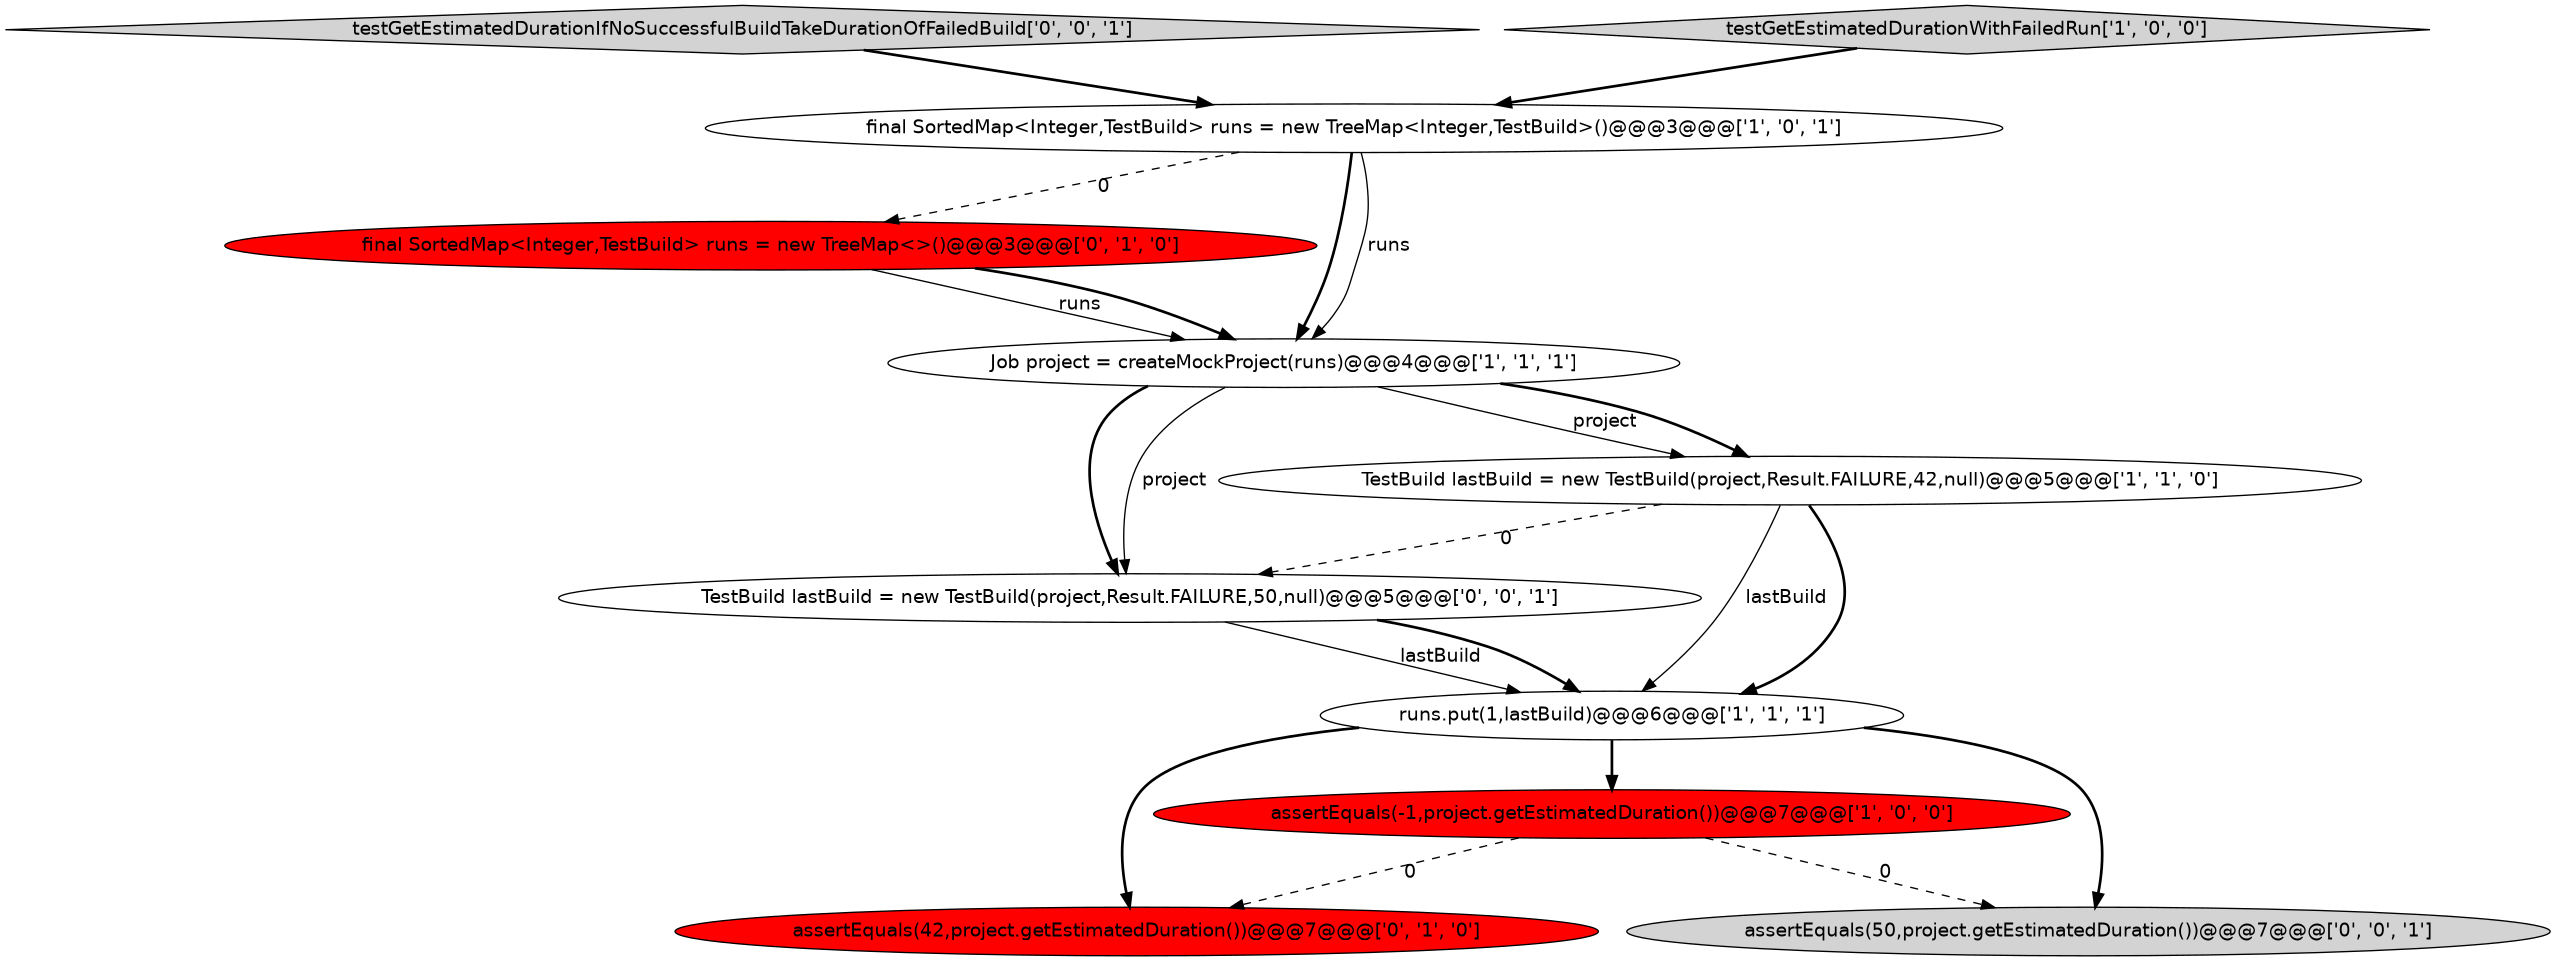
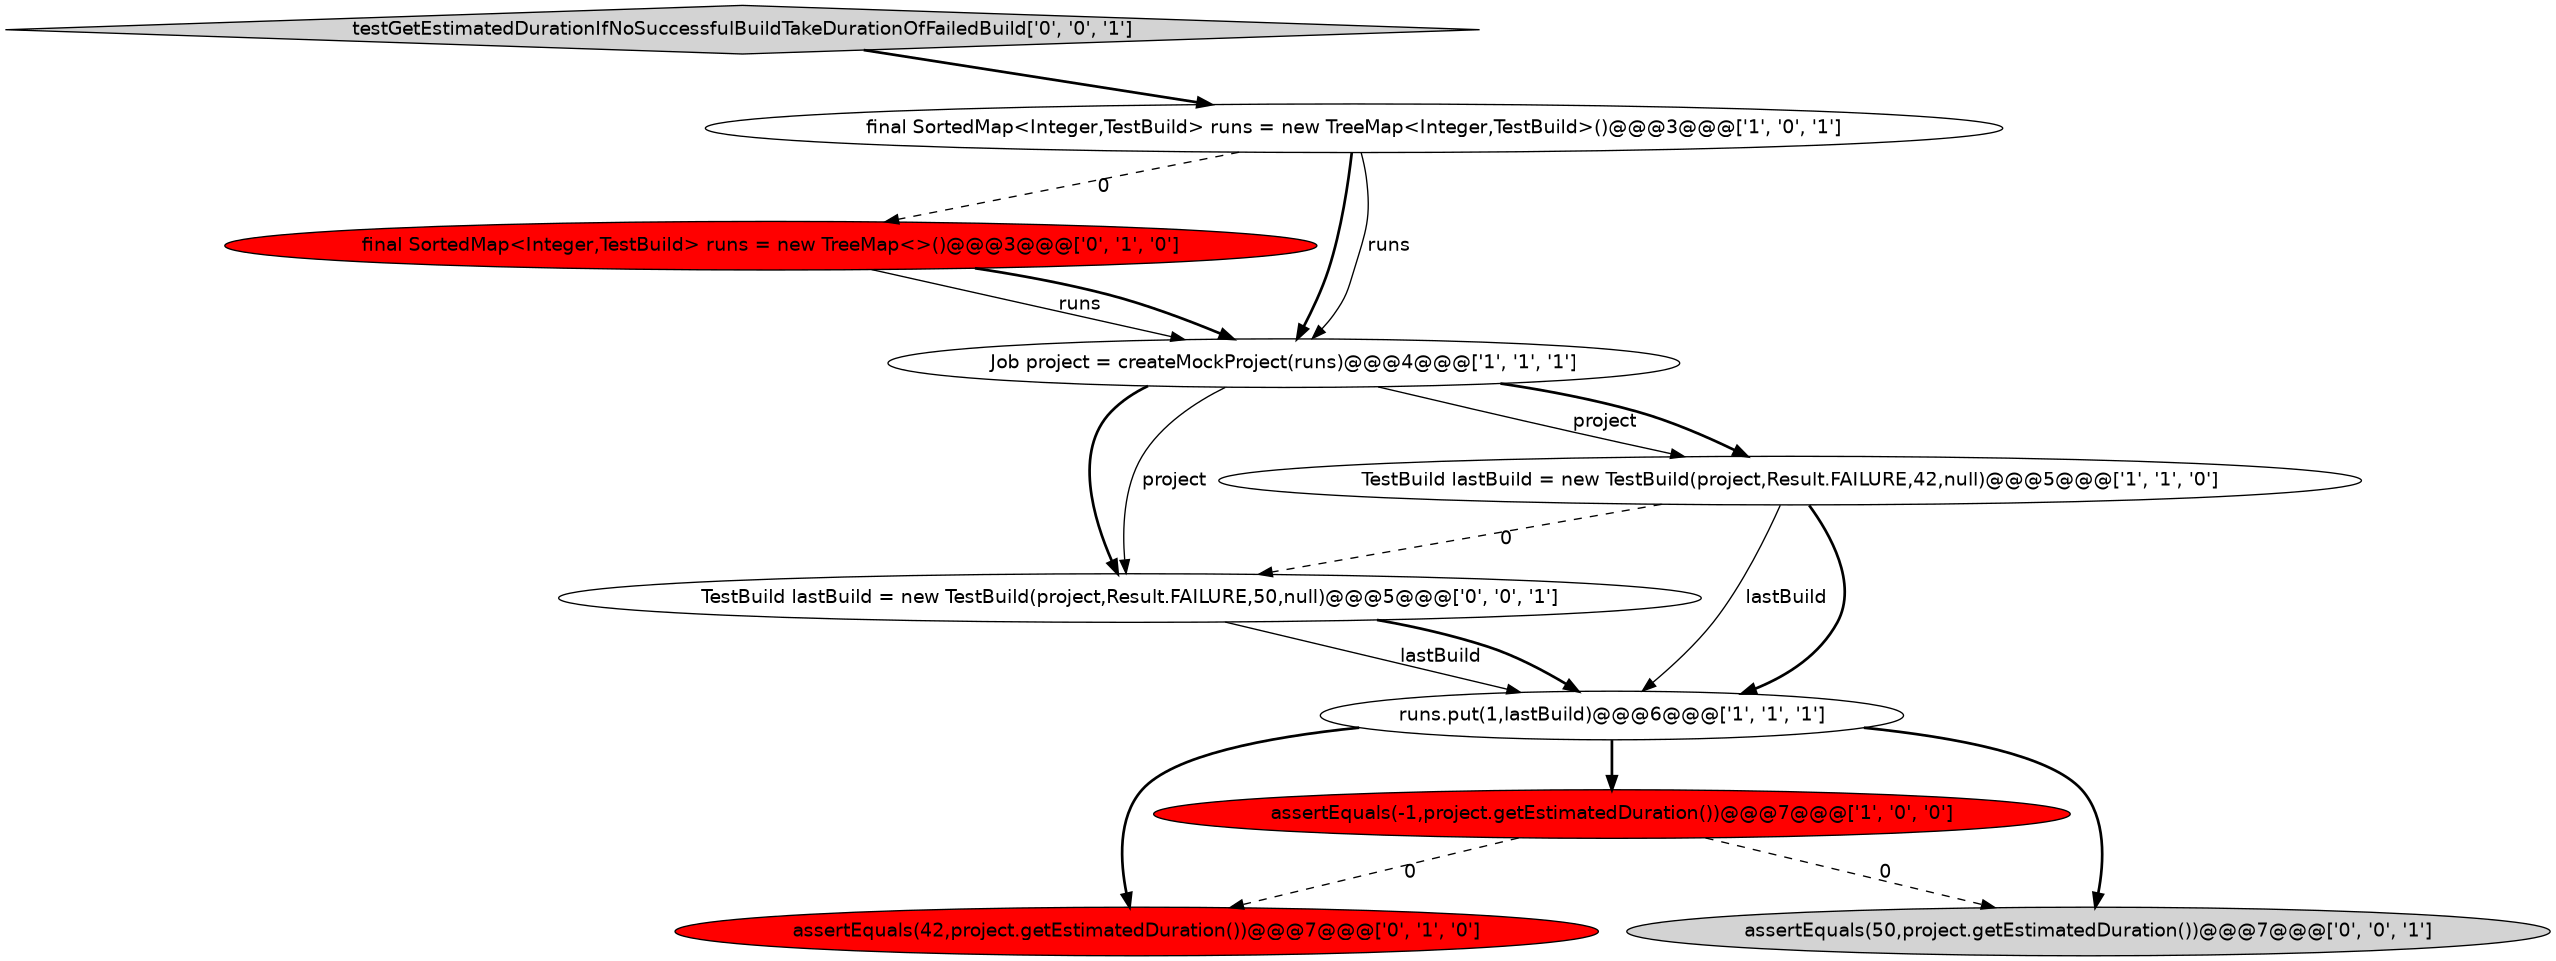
(1967, 30) -> none
